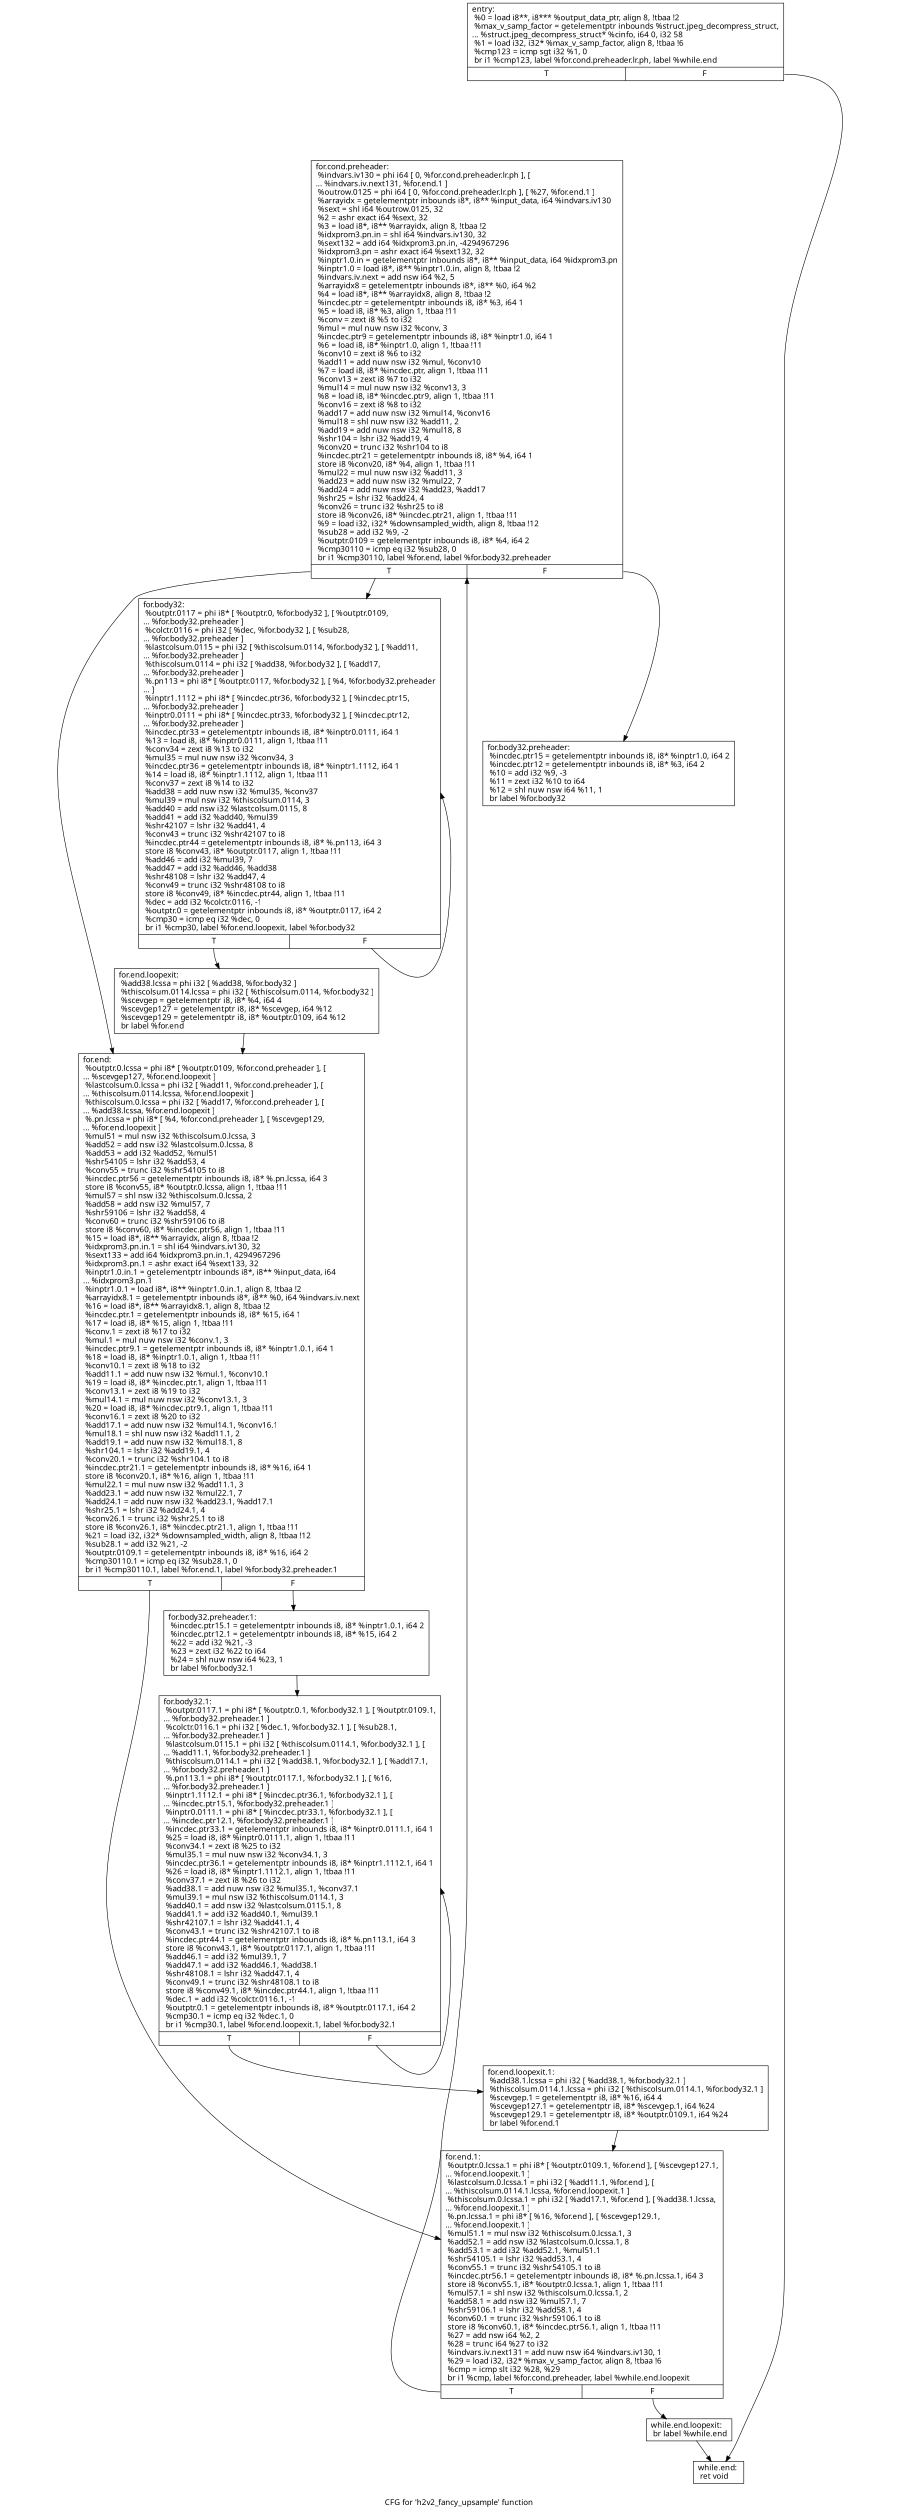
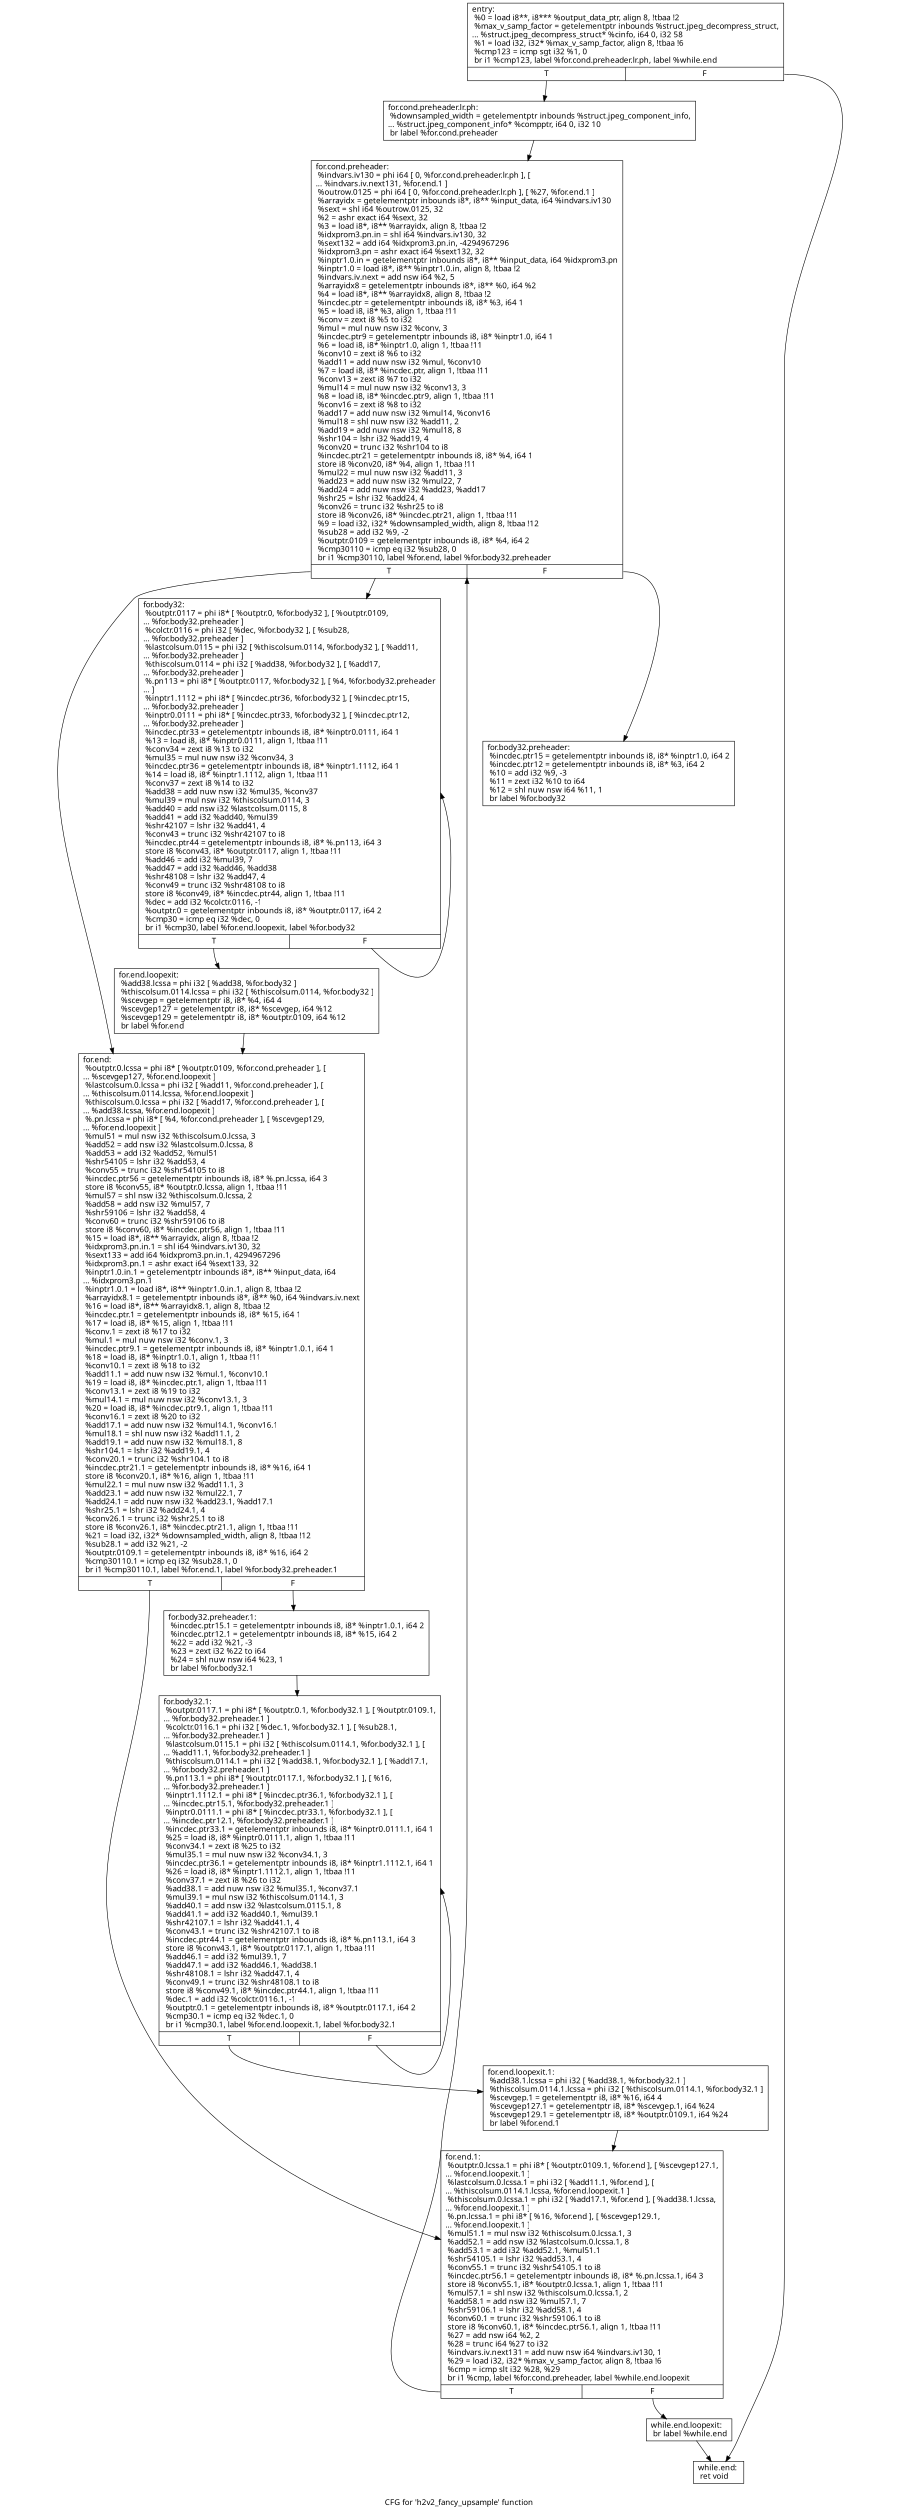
none -> (540, 121)
